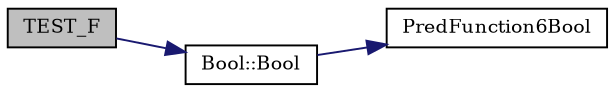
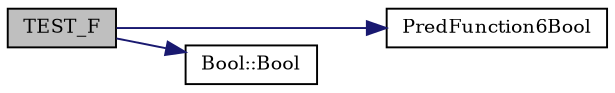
(342, 51) -> (242, 28)
